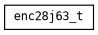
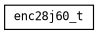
(49, 17) -> (49, 17)
